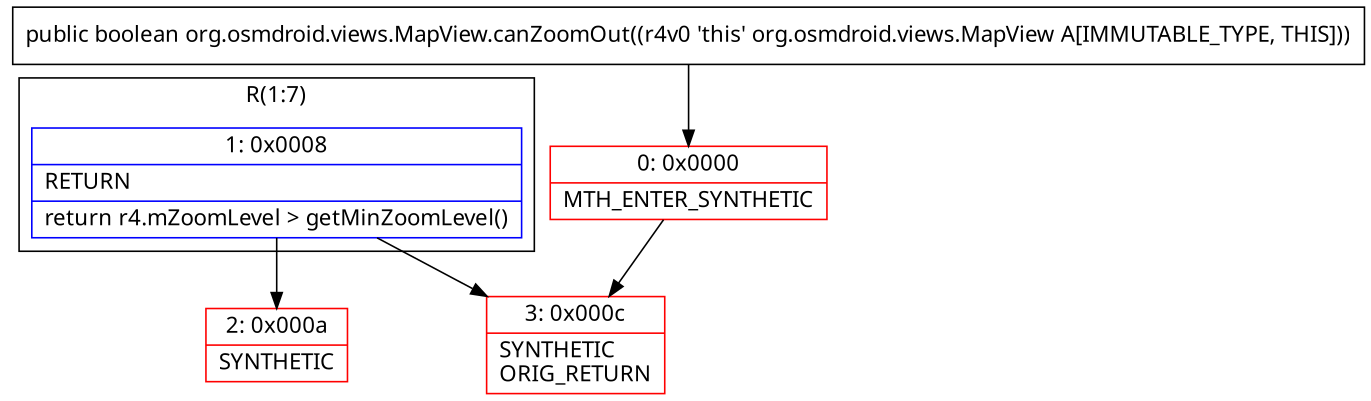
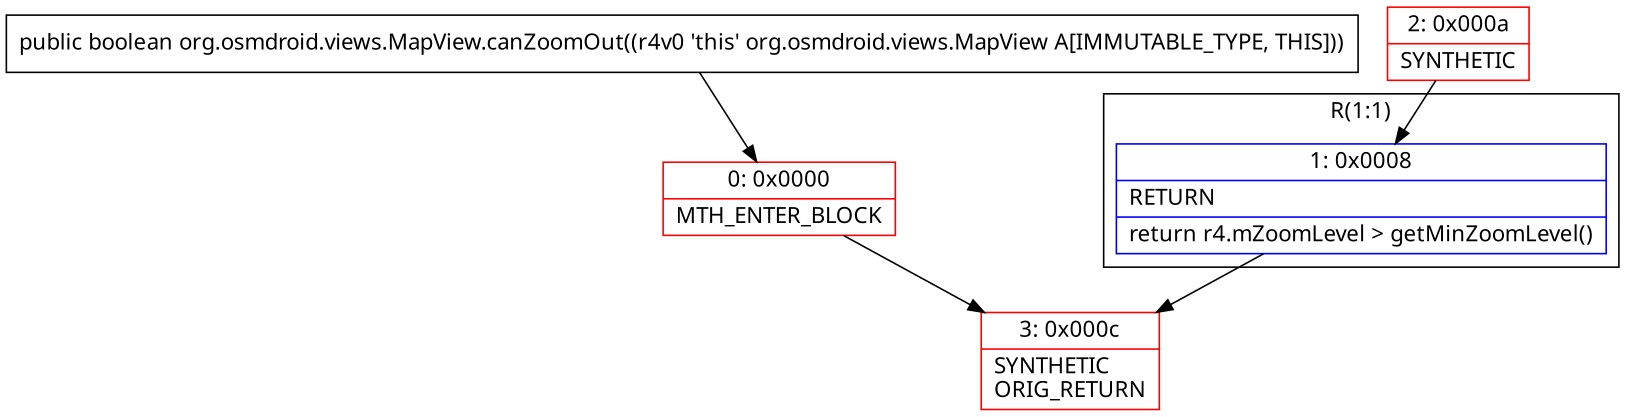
(277, 96) -> (1361, 112)
(689, 200) -> (779, 216)
(277, 265) -> (1420, 105)
